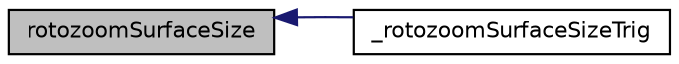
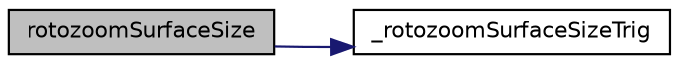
(325, 17) -> (303, 47)
